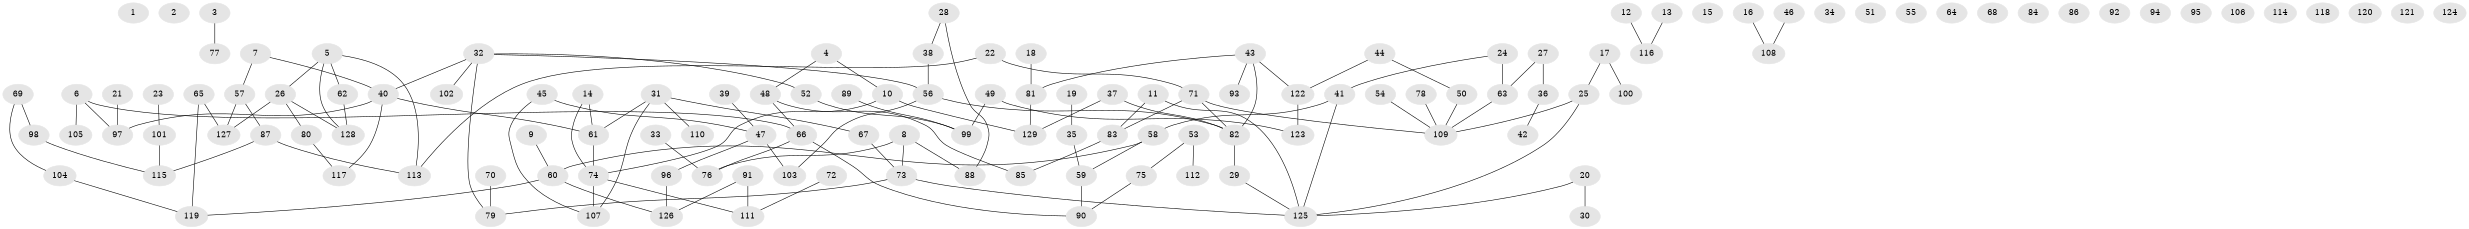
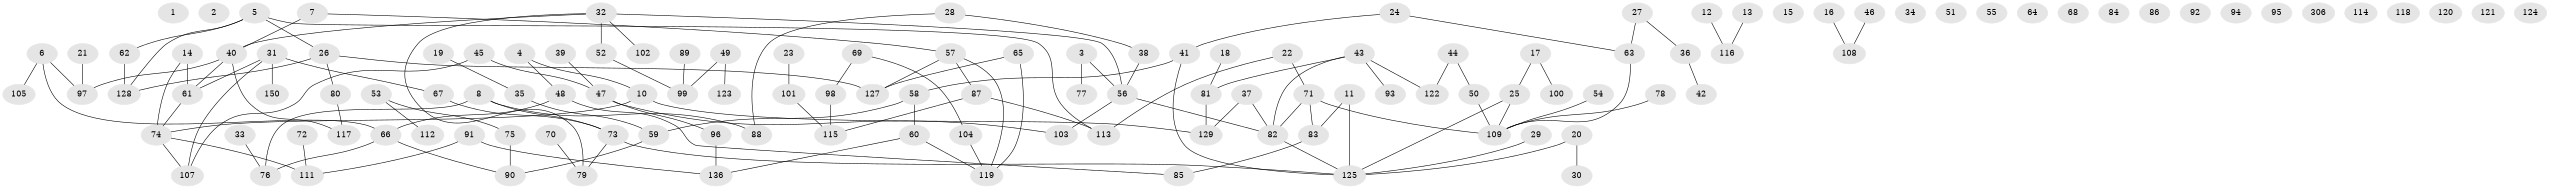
(2238, 13) -> (2319, 13)
none -> (1100, 72)
none -> (1003, 107)
(1298, 115) -> none
(531, 135) -> none
(698, 135) -> (272, 94)
(1235, 156) -> (1311, 155)
(666, 217) -> (716, 176)
